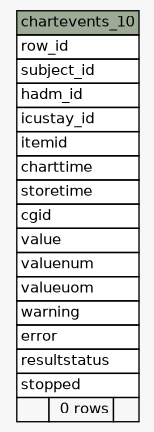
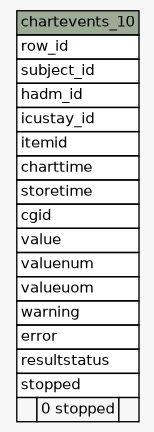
(85, 409) -> (78, 409)
